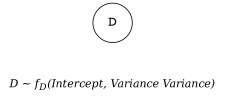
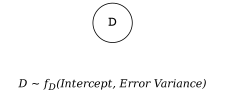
(132, 84) -> (132, 84)
